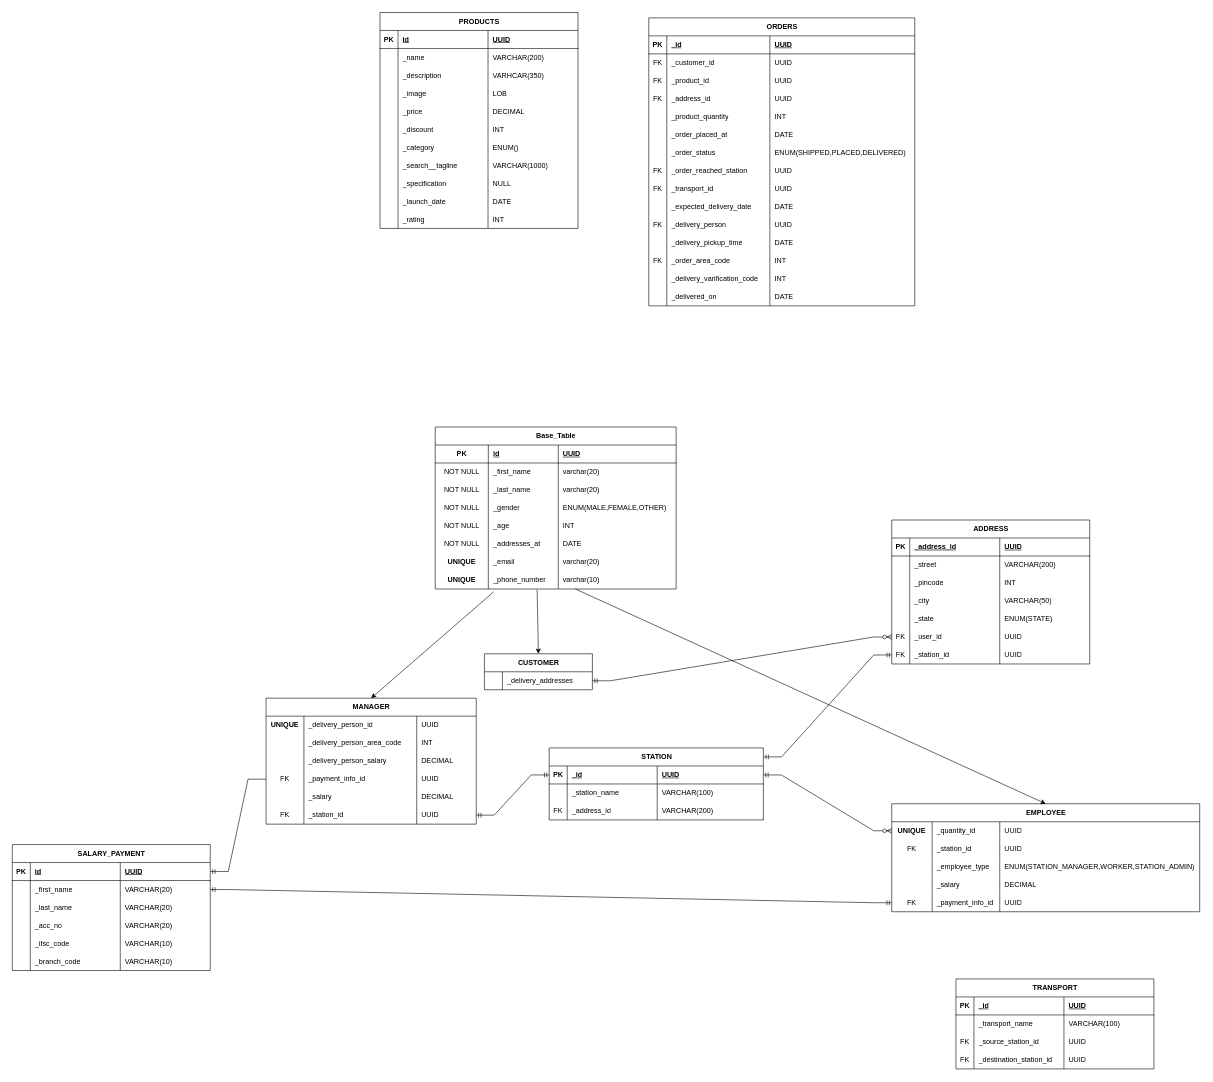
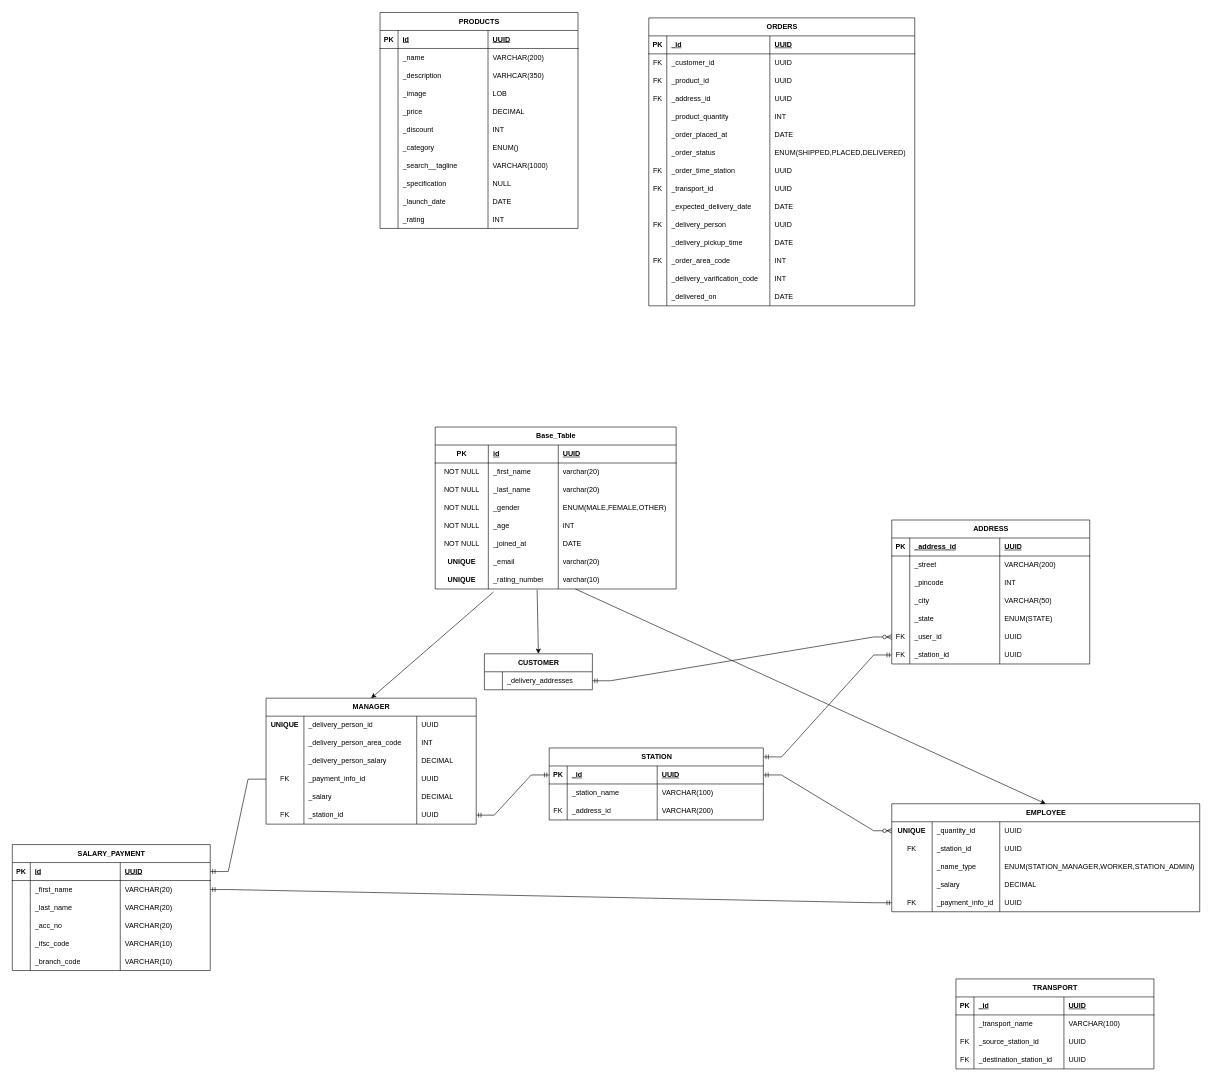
(715, 171) -> (708, 171)
(520, 544) -> (513, 544)
(520, 580) -> (521, 580)
(964, 867) -> (957, 867)
